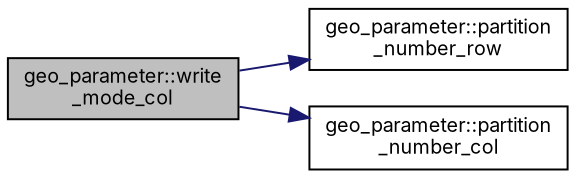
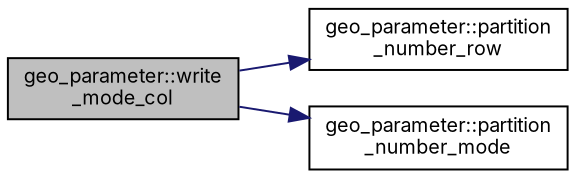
(439, 138) -> (439, 138)
